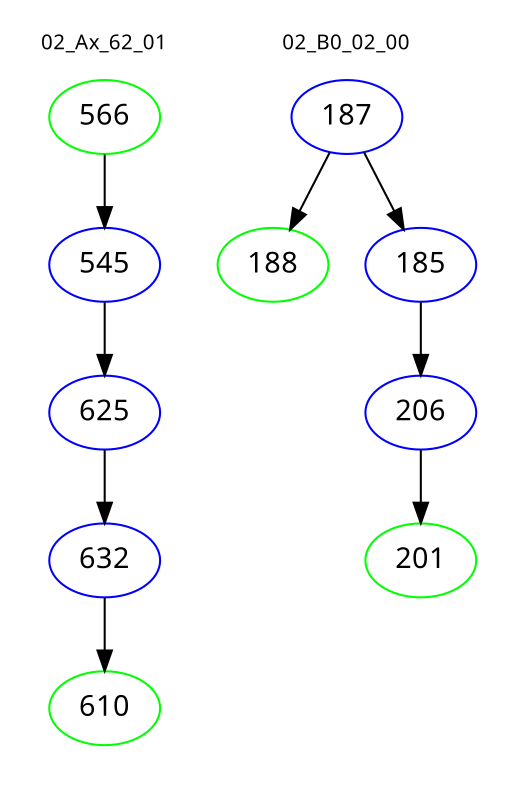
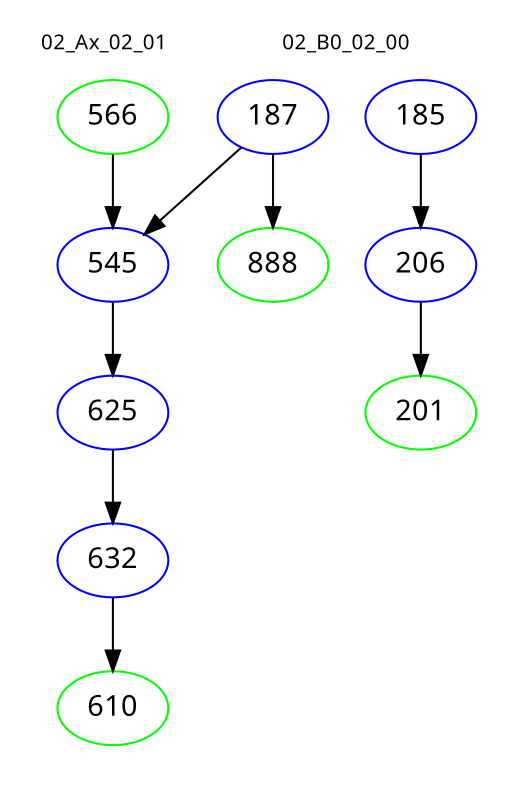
(105, 44) -> (105, 44)
(379, 182) -> (215, 171)
(273, 265) -> (273, 265)
